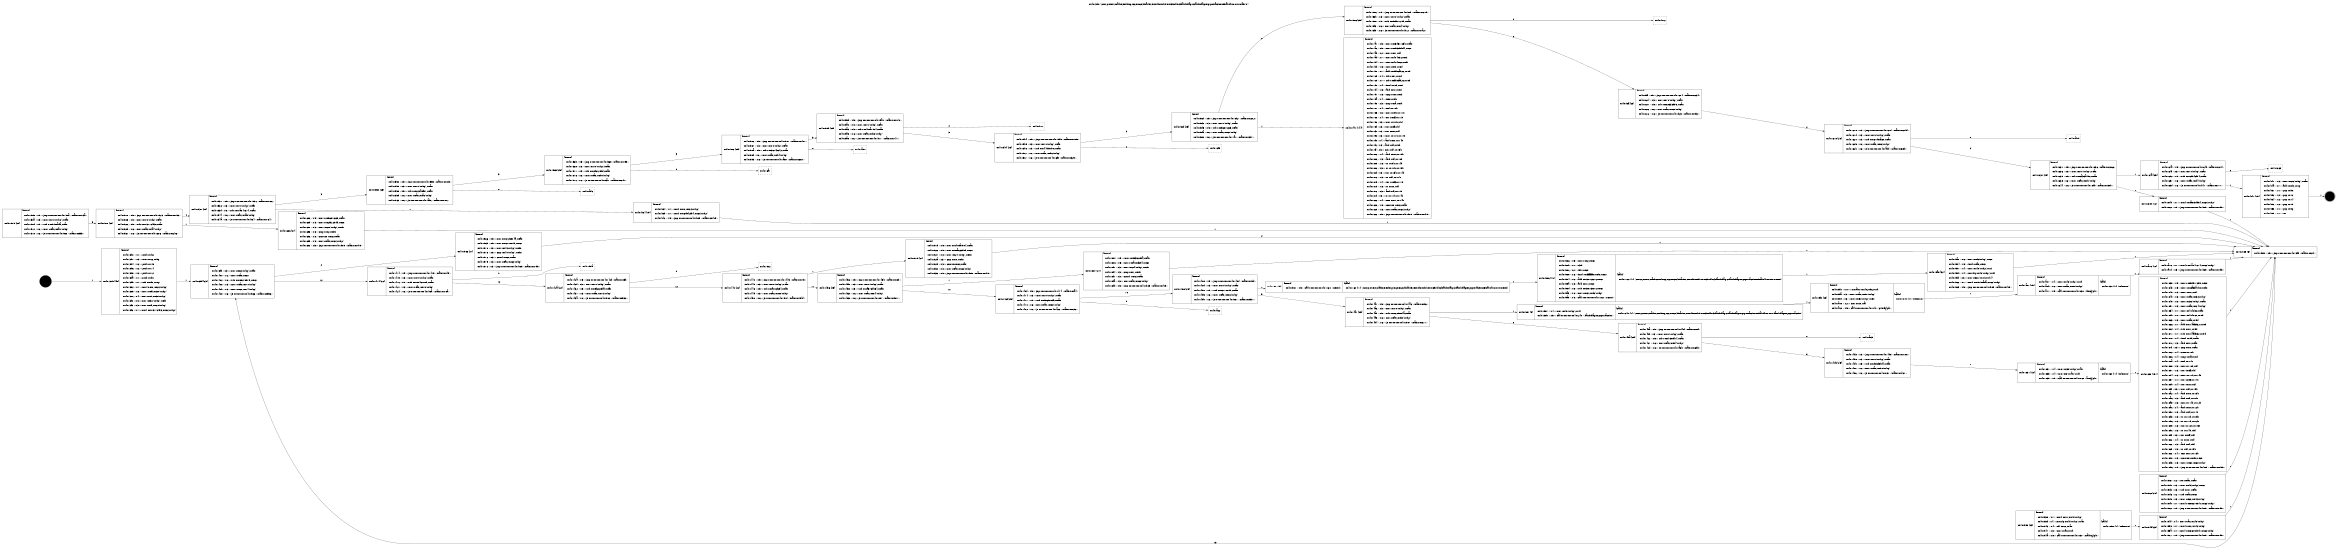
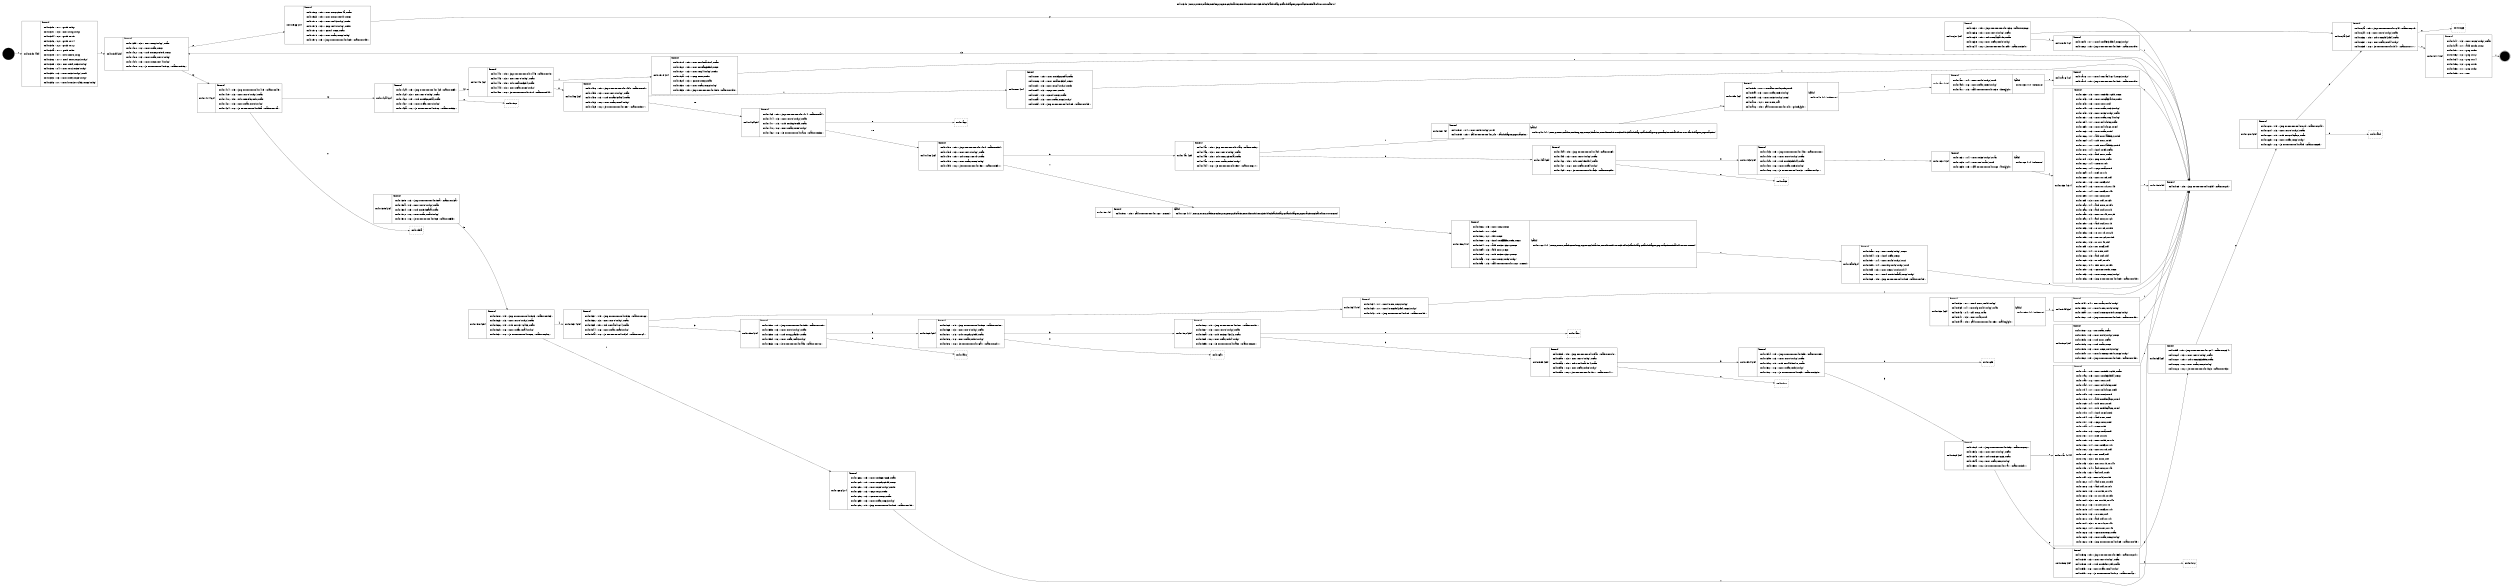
(1970, 157) -> (2328, 86)
none -> (2165, 288)
